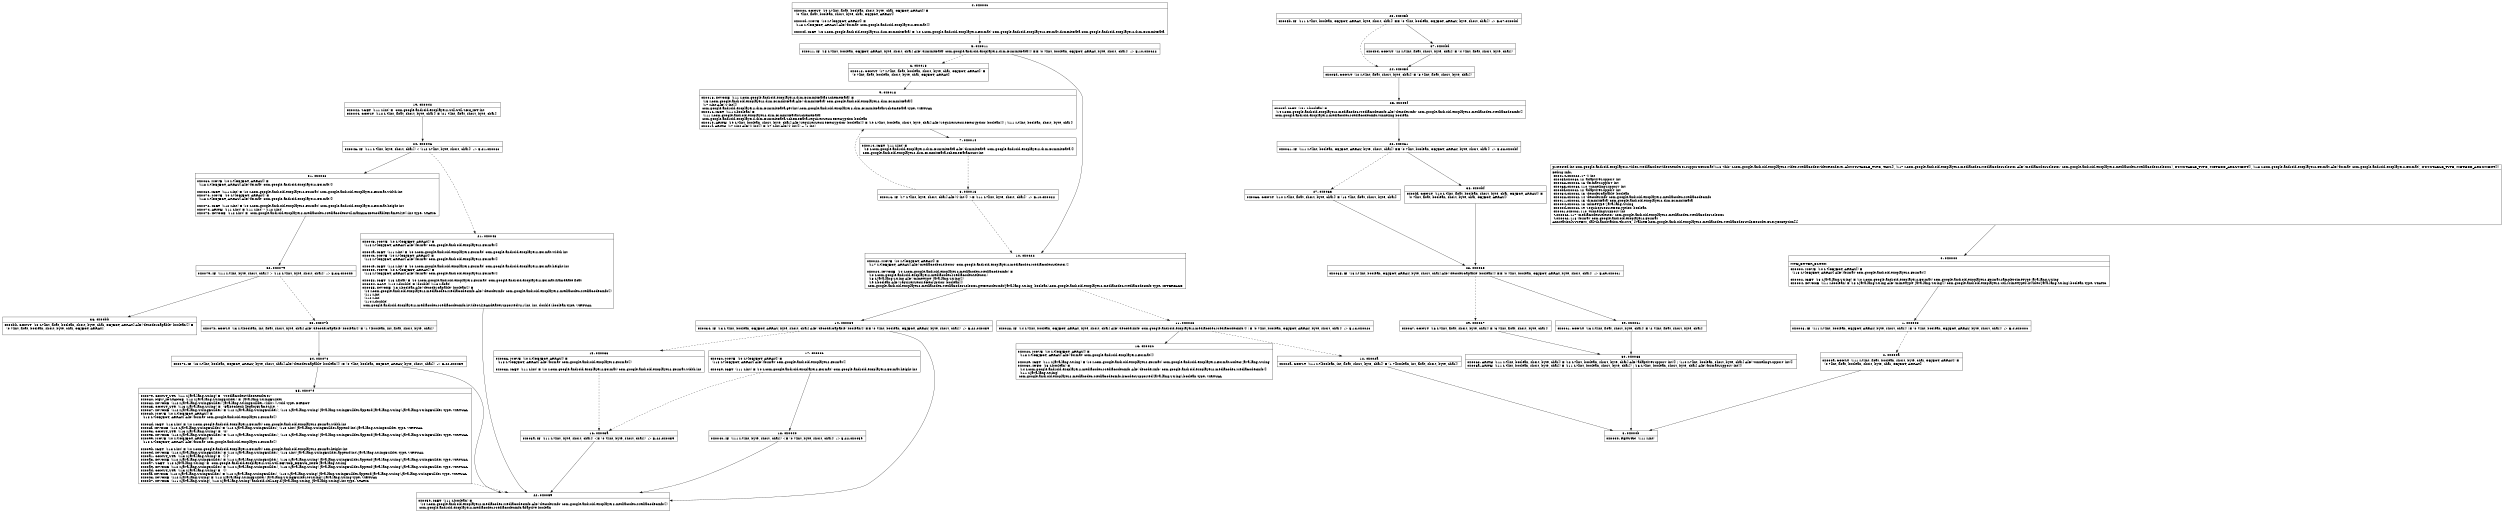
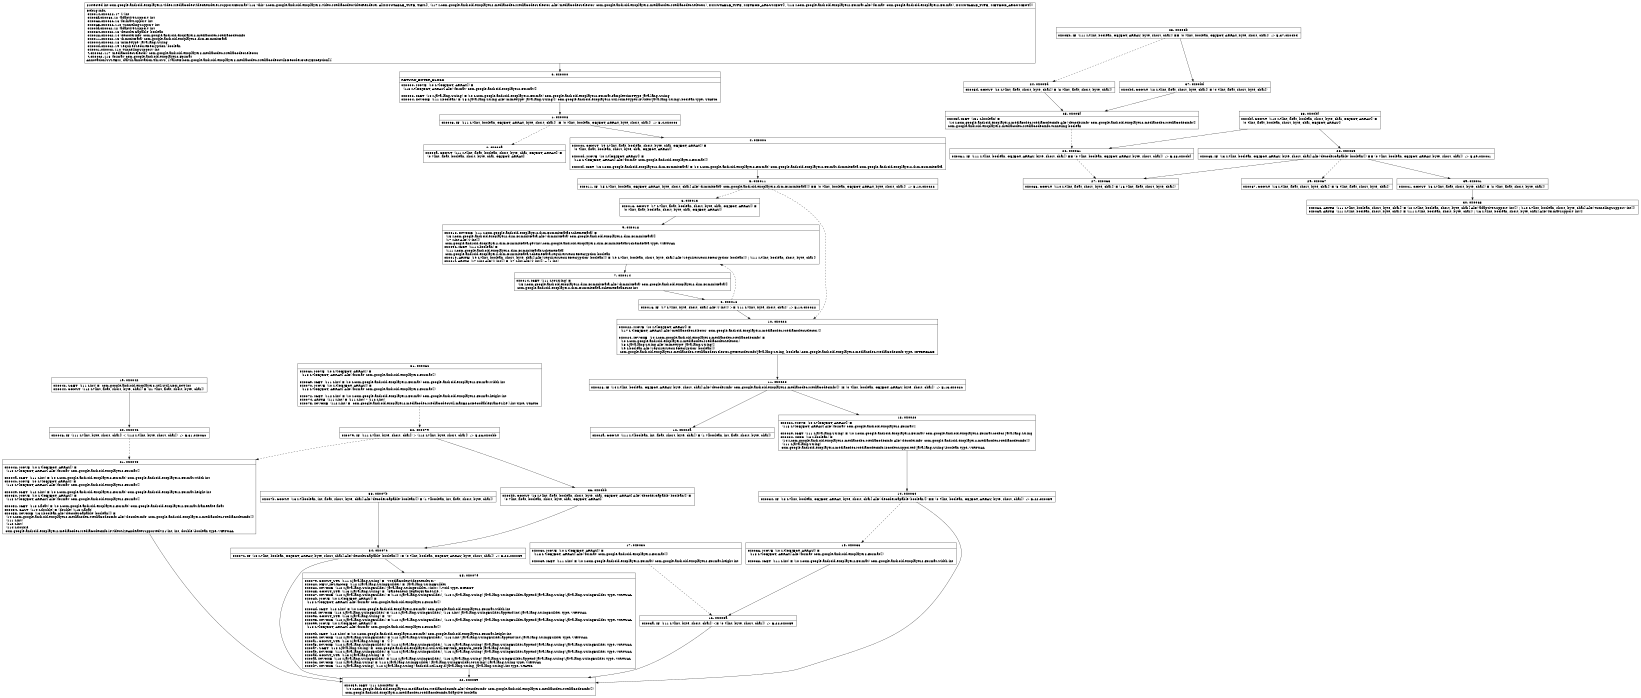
(1421, 60) -> (1141, 102)
(729, 112) -> (472, 247)
(1399, 129) -> (1072, 137)
none -> (626, 131)
(1083, 136) -> (826, 242)
(885, 146) -> (544, 281)
(389, 162) -> none
(1433, 168) -> (1179, 139)
(968, 171) -> (683, 295)
(991, 226) -> (743, 314)
(1398, 232) -> (1225, 169)
(293, 240) -> (420, 416)
(1809, 264) -> (423, 80)
(297, 298) -> (318, 448)
(915, 304) -> (907, 470)
(1122, 304) -> (777, 366)
(1276, 343) -> (731, 408)
(1548, 343) -> none
(599, 400) -> (780, 589)
(787, 436) -> none
(1631, 436) -> none
(484, 487) -> (469, 672)
none -> (504, 532)
